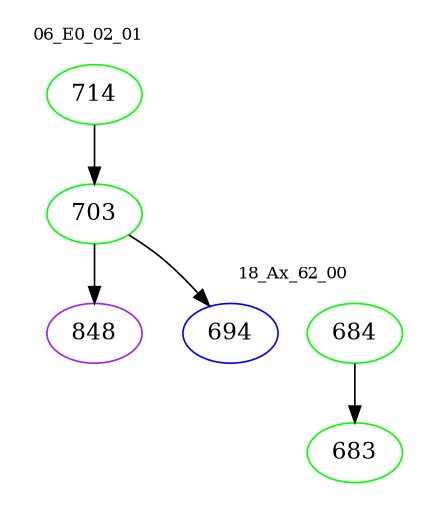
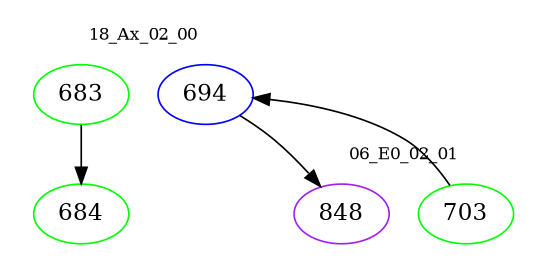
(95, 95) -> none
(95, 265) -> (292, 156)
(293, 274) -> (143, 36)
(355, 385) -> (81, 146)
